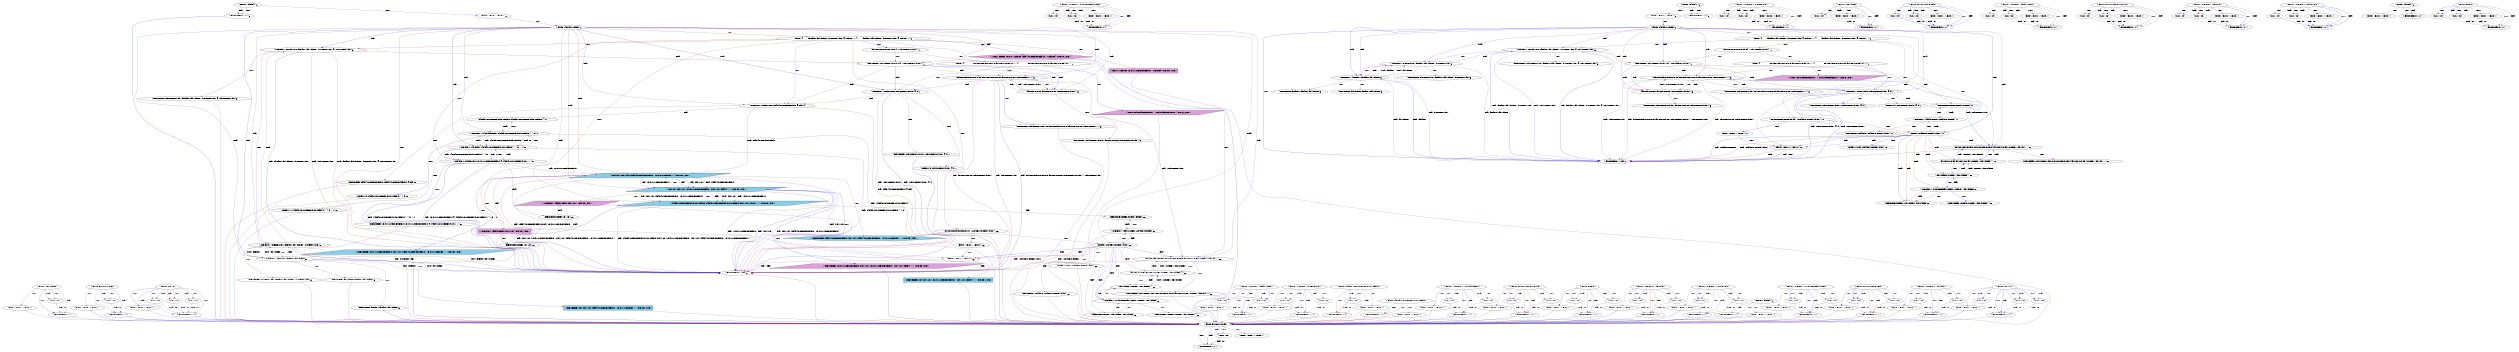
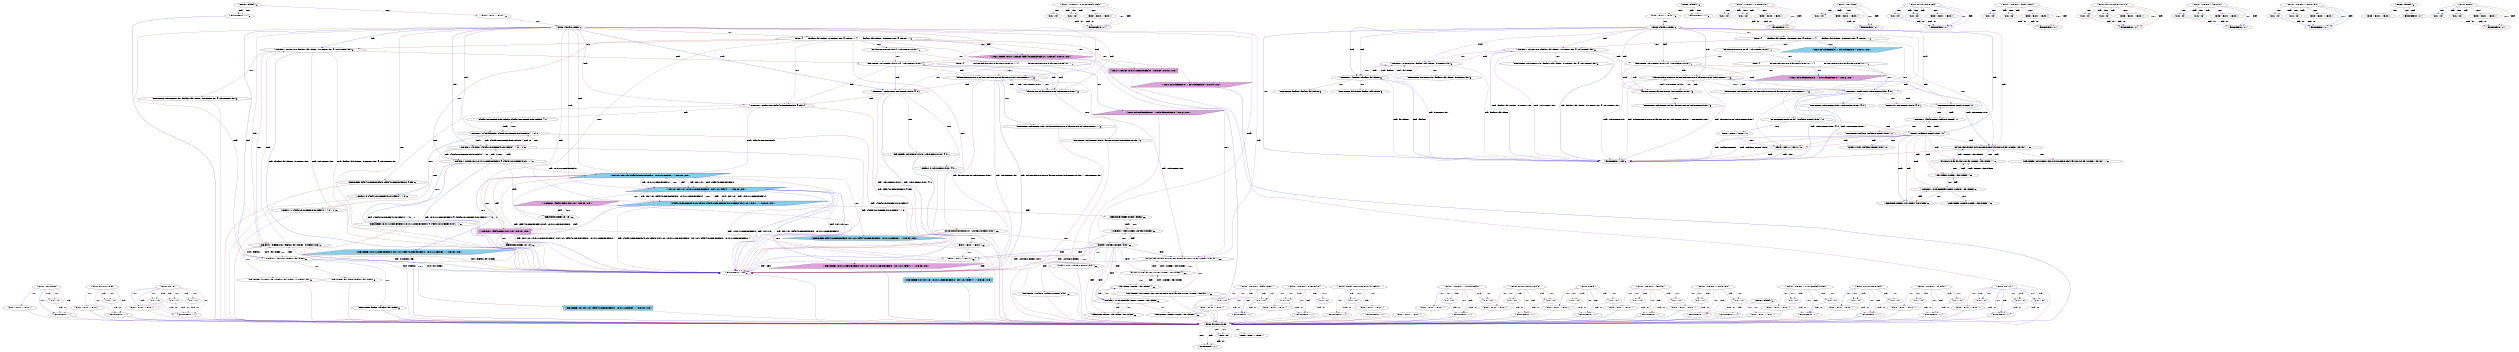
none -> (1841, 50)
none -> (1191, 85)
none -> (565, 210)
(1406, 301) -> none
